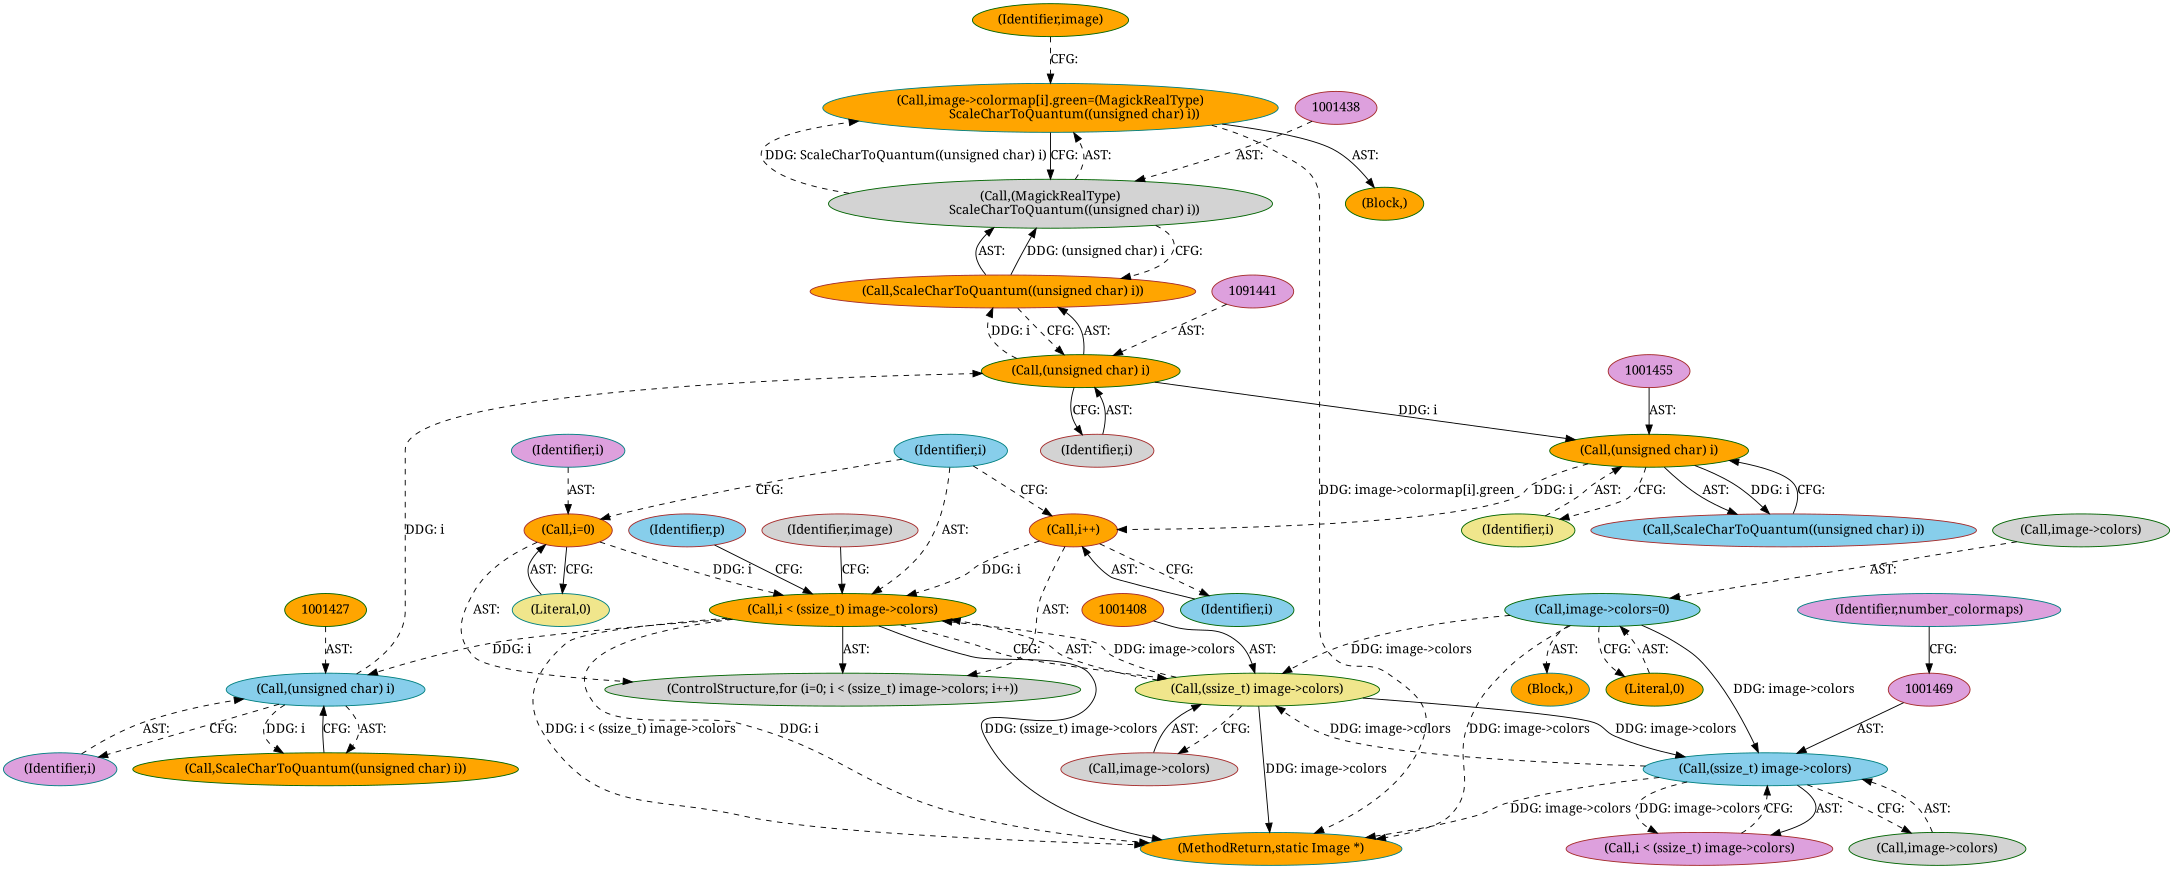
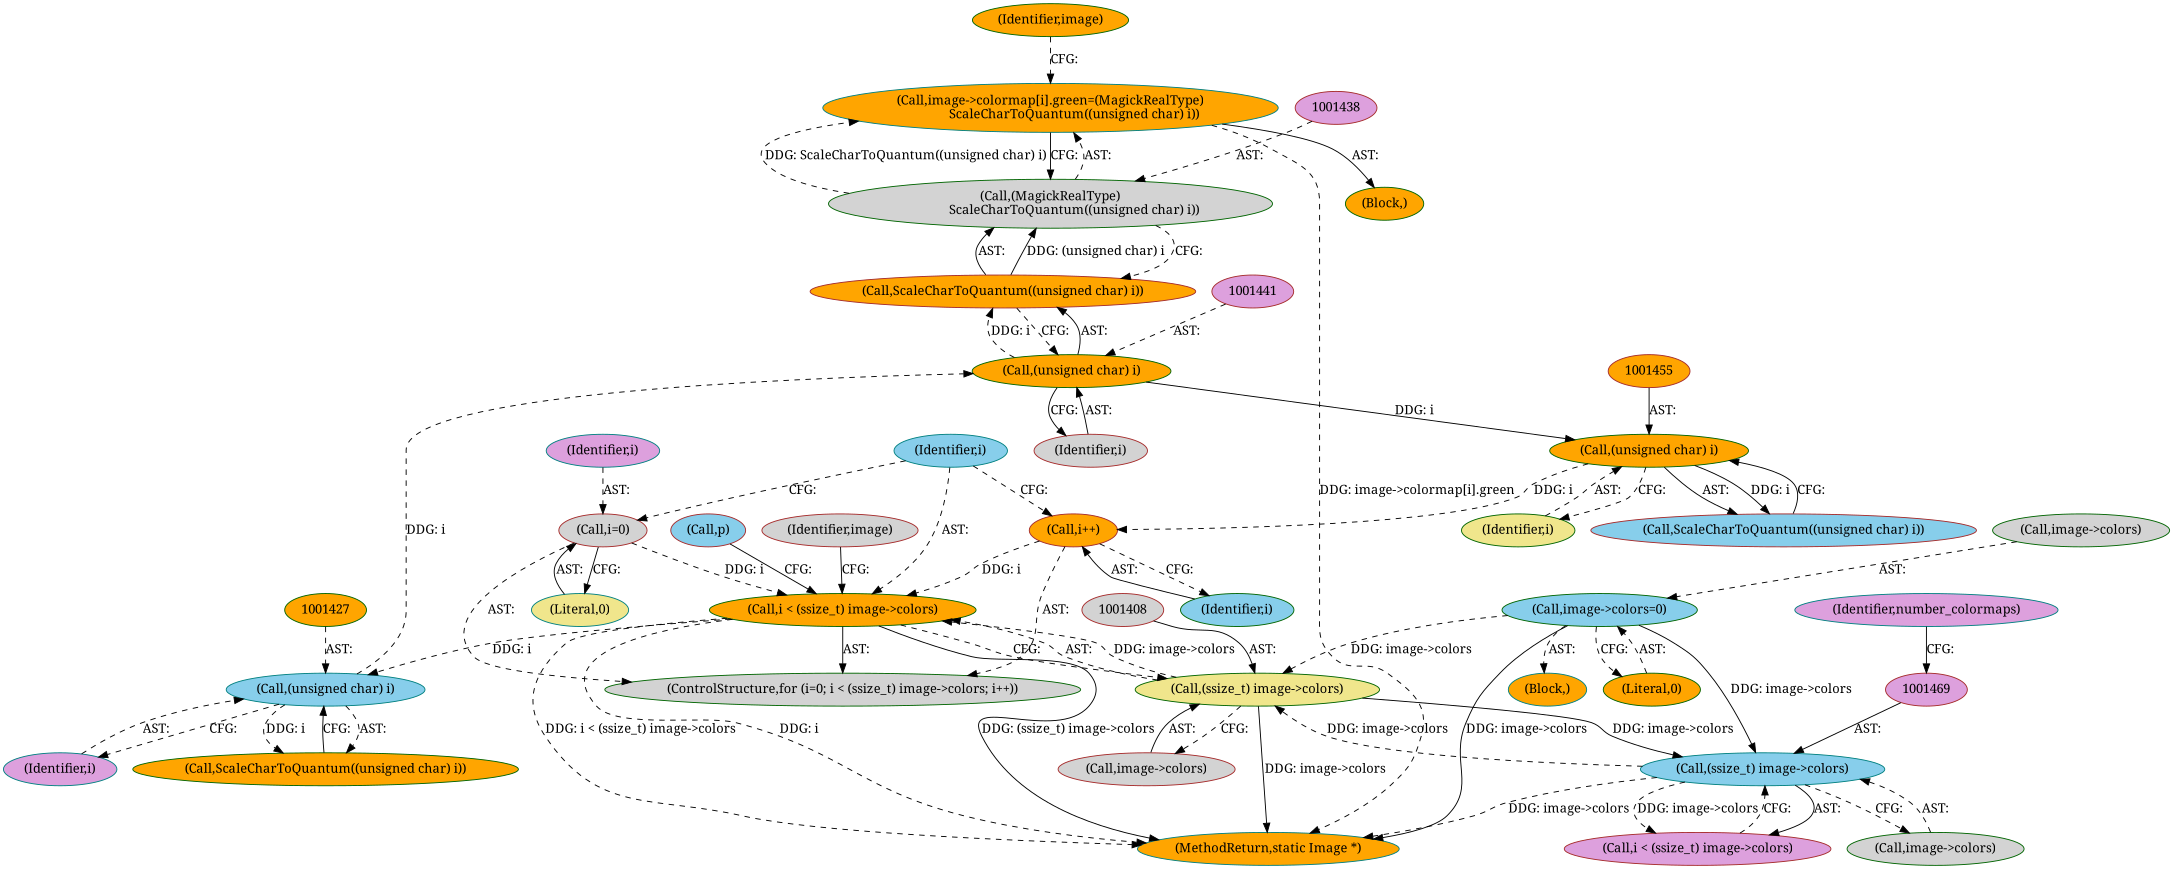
(1253, 291) -> (1253, 291)
(1649, 371) -> (1649, 371)
(568, 530) -> (603, 530)
(687, 530) -> (708, 530)
(1123, 610) -> (1123, 610)
(1465, 734) -> (1463, 734)
